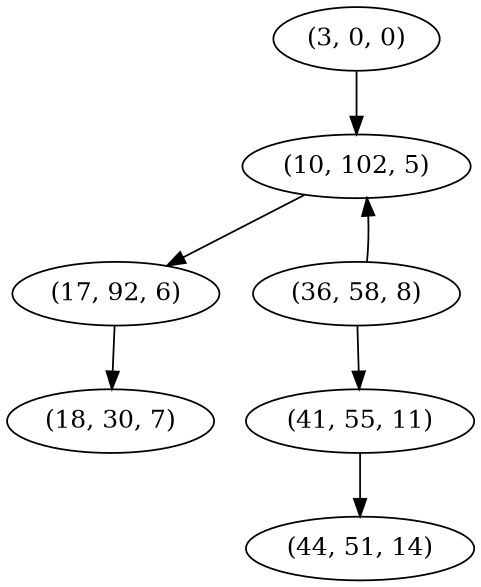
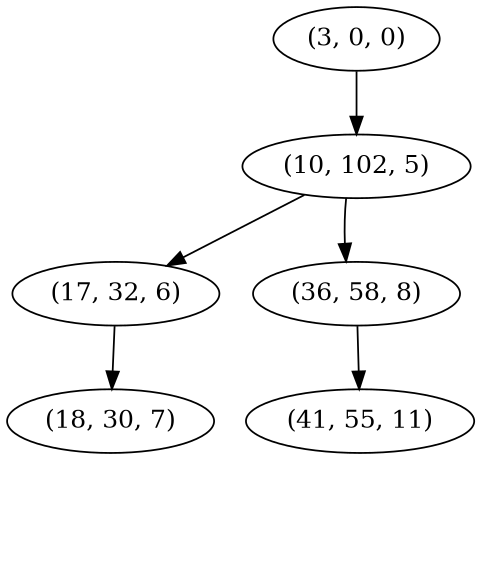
(368, 239) -> (345, 221)
(116, 294) -> (116, 294)
(360, 549) -> none
